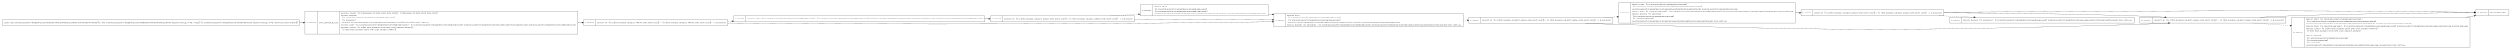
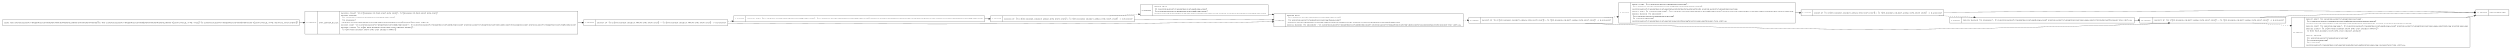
(2054, 14) -> (2136, 20)
